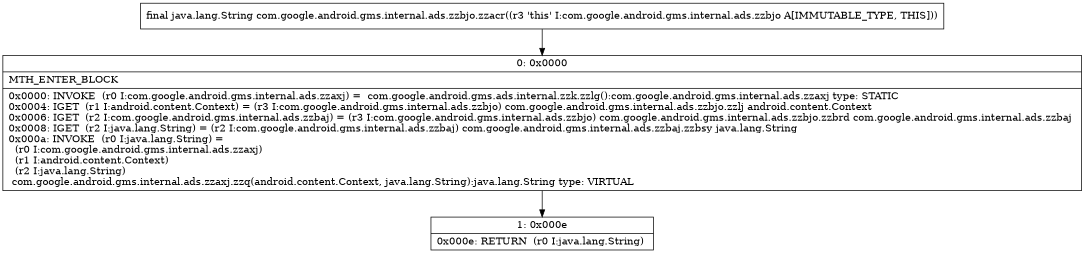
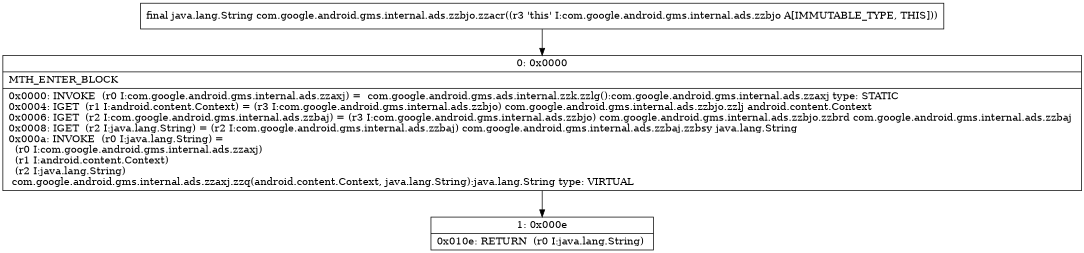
(542, 241) -> (542, 241)
